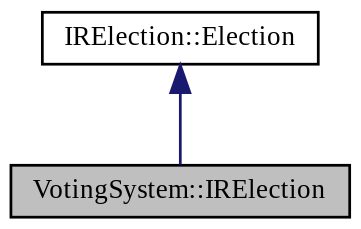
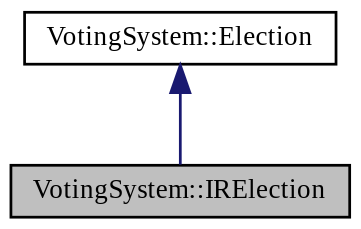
(180, 38) -> (180, 38)
